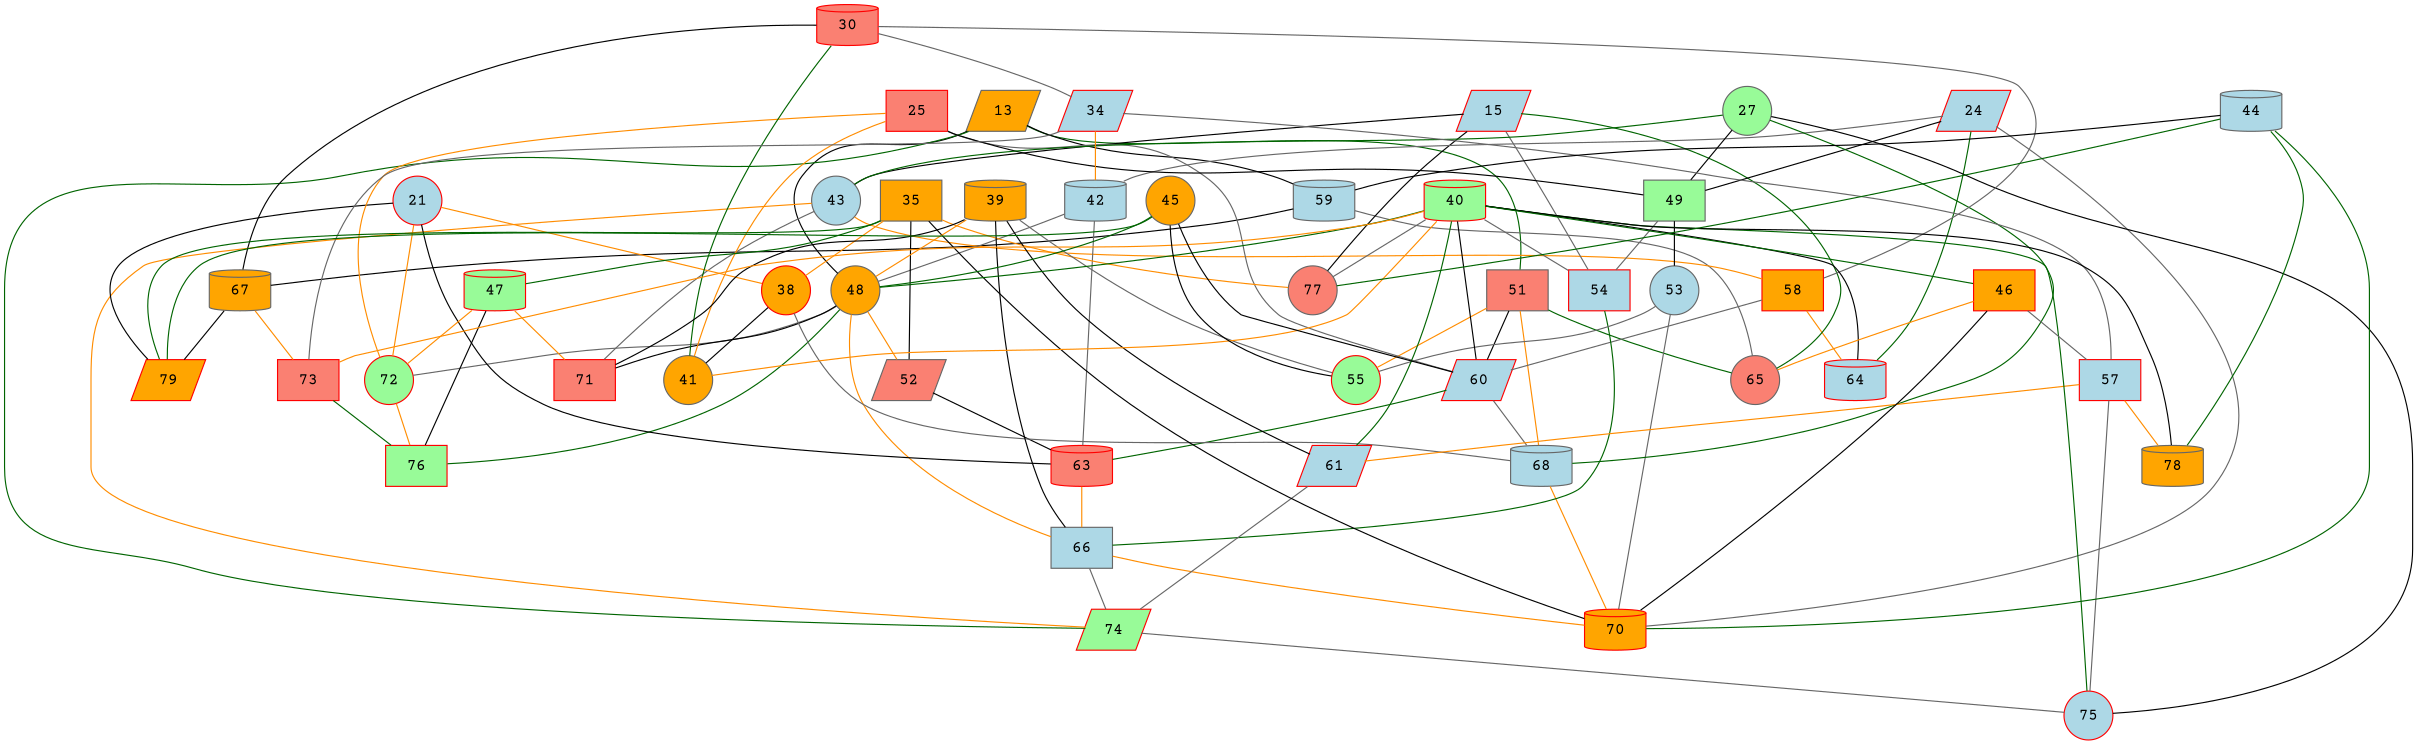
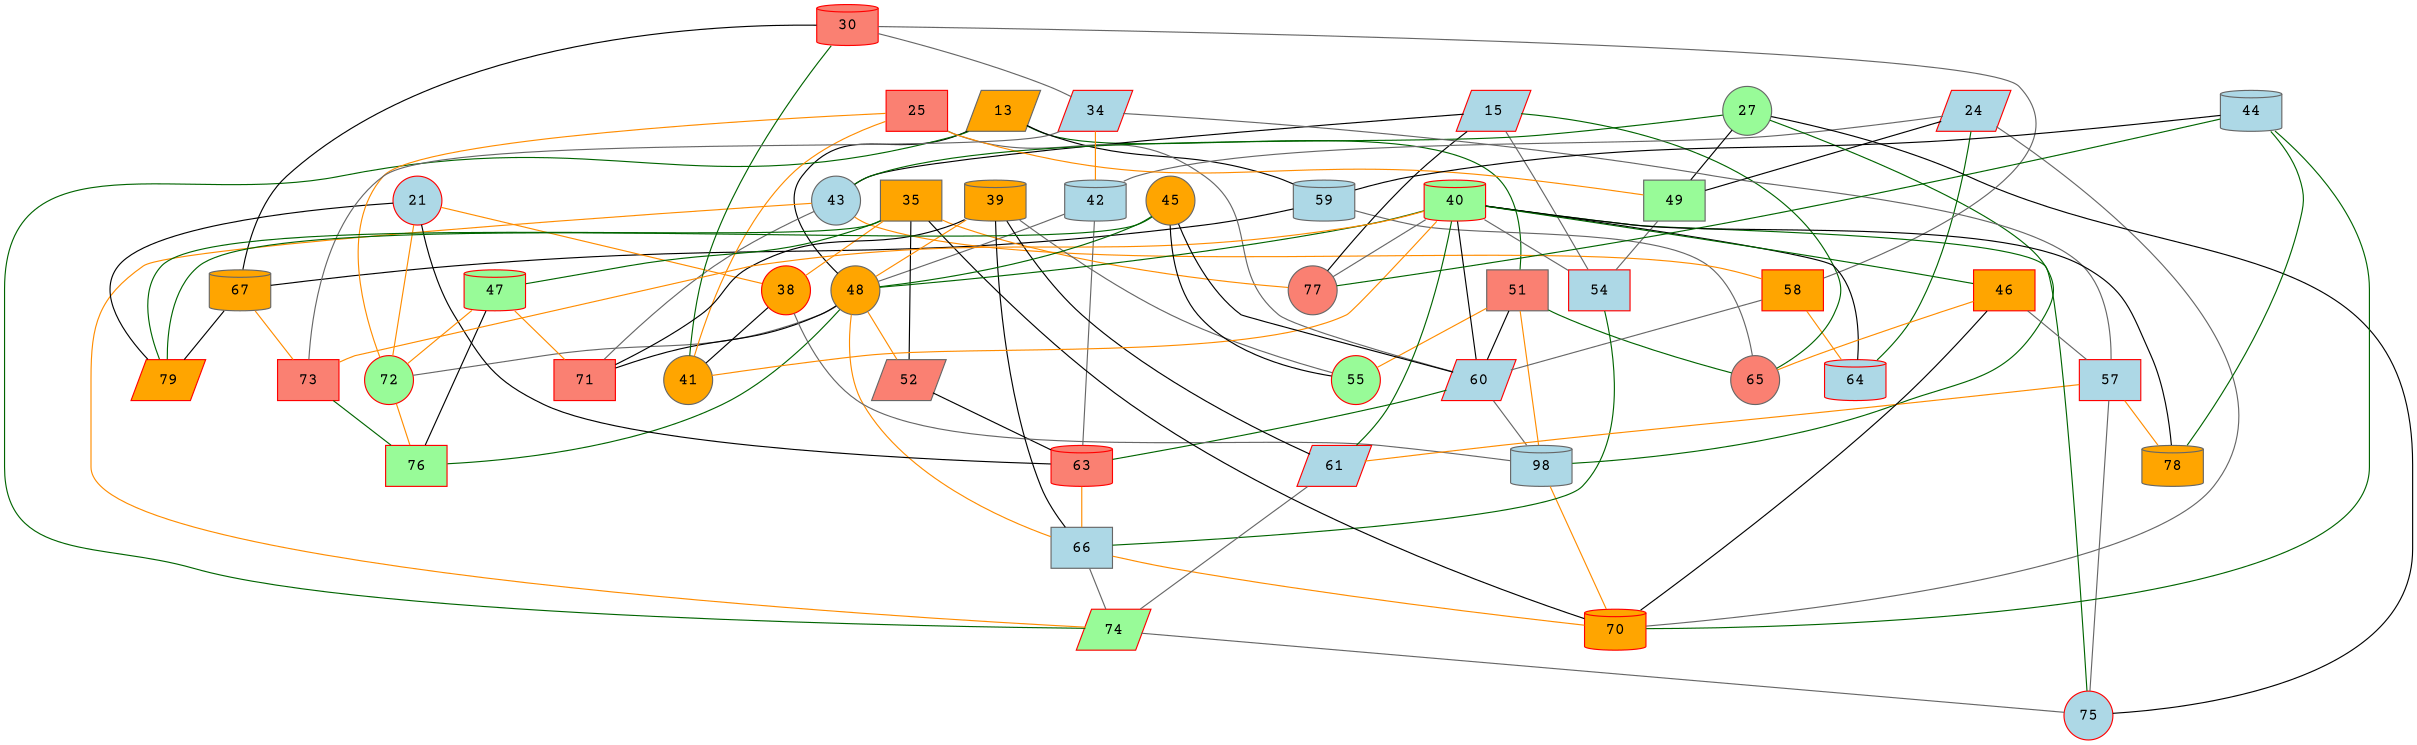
(1294, 171) -> (1294, 171)
(1674, 290) -> none
(1541, 466) -> (1541, 466)
